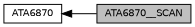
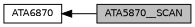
(144, 14) -> (144, 14)
